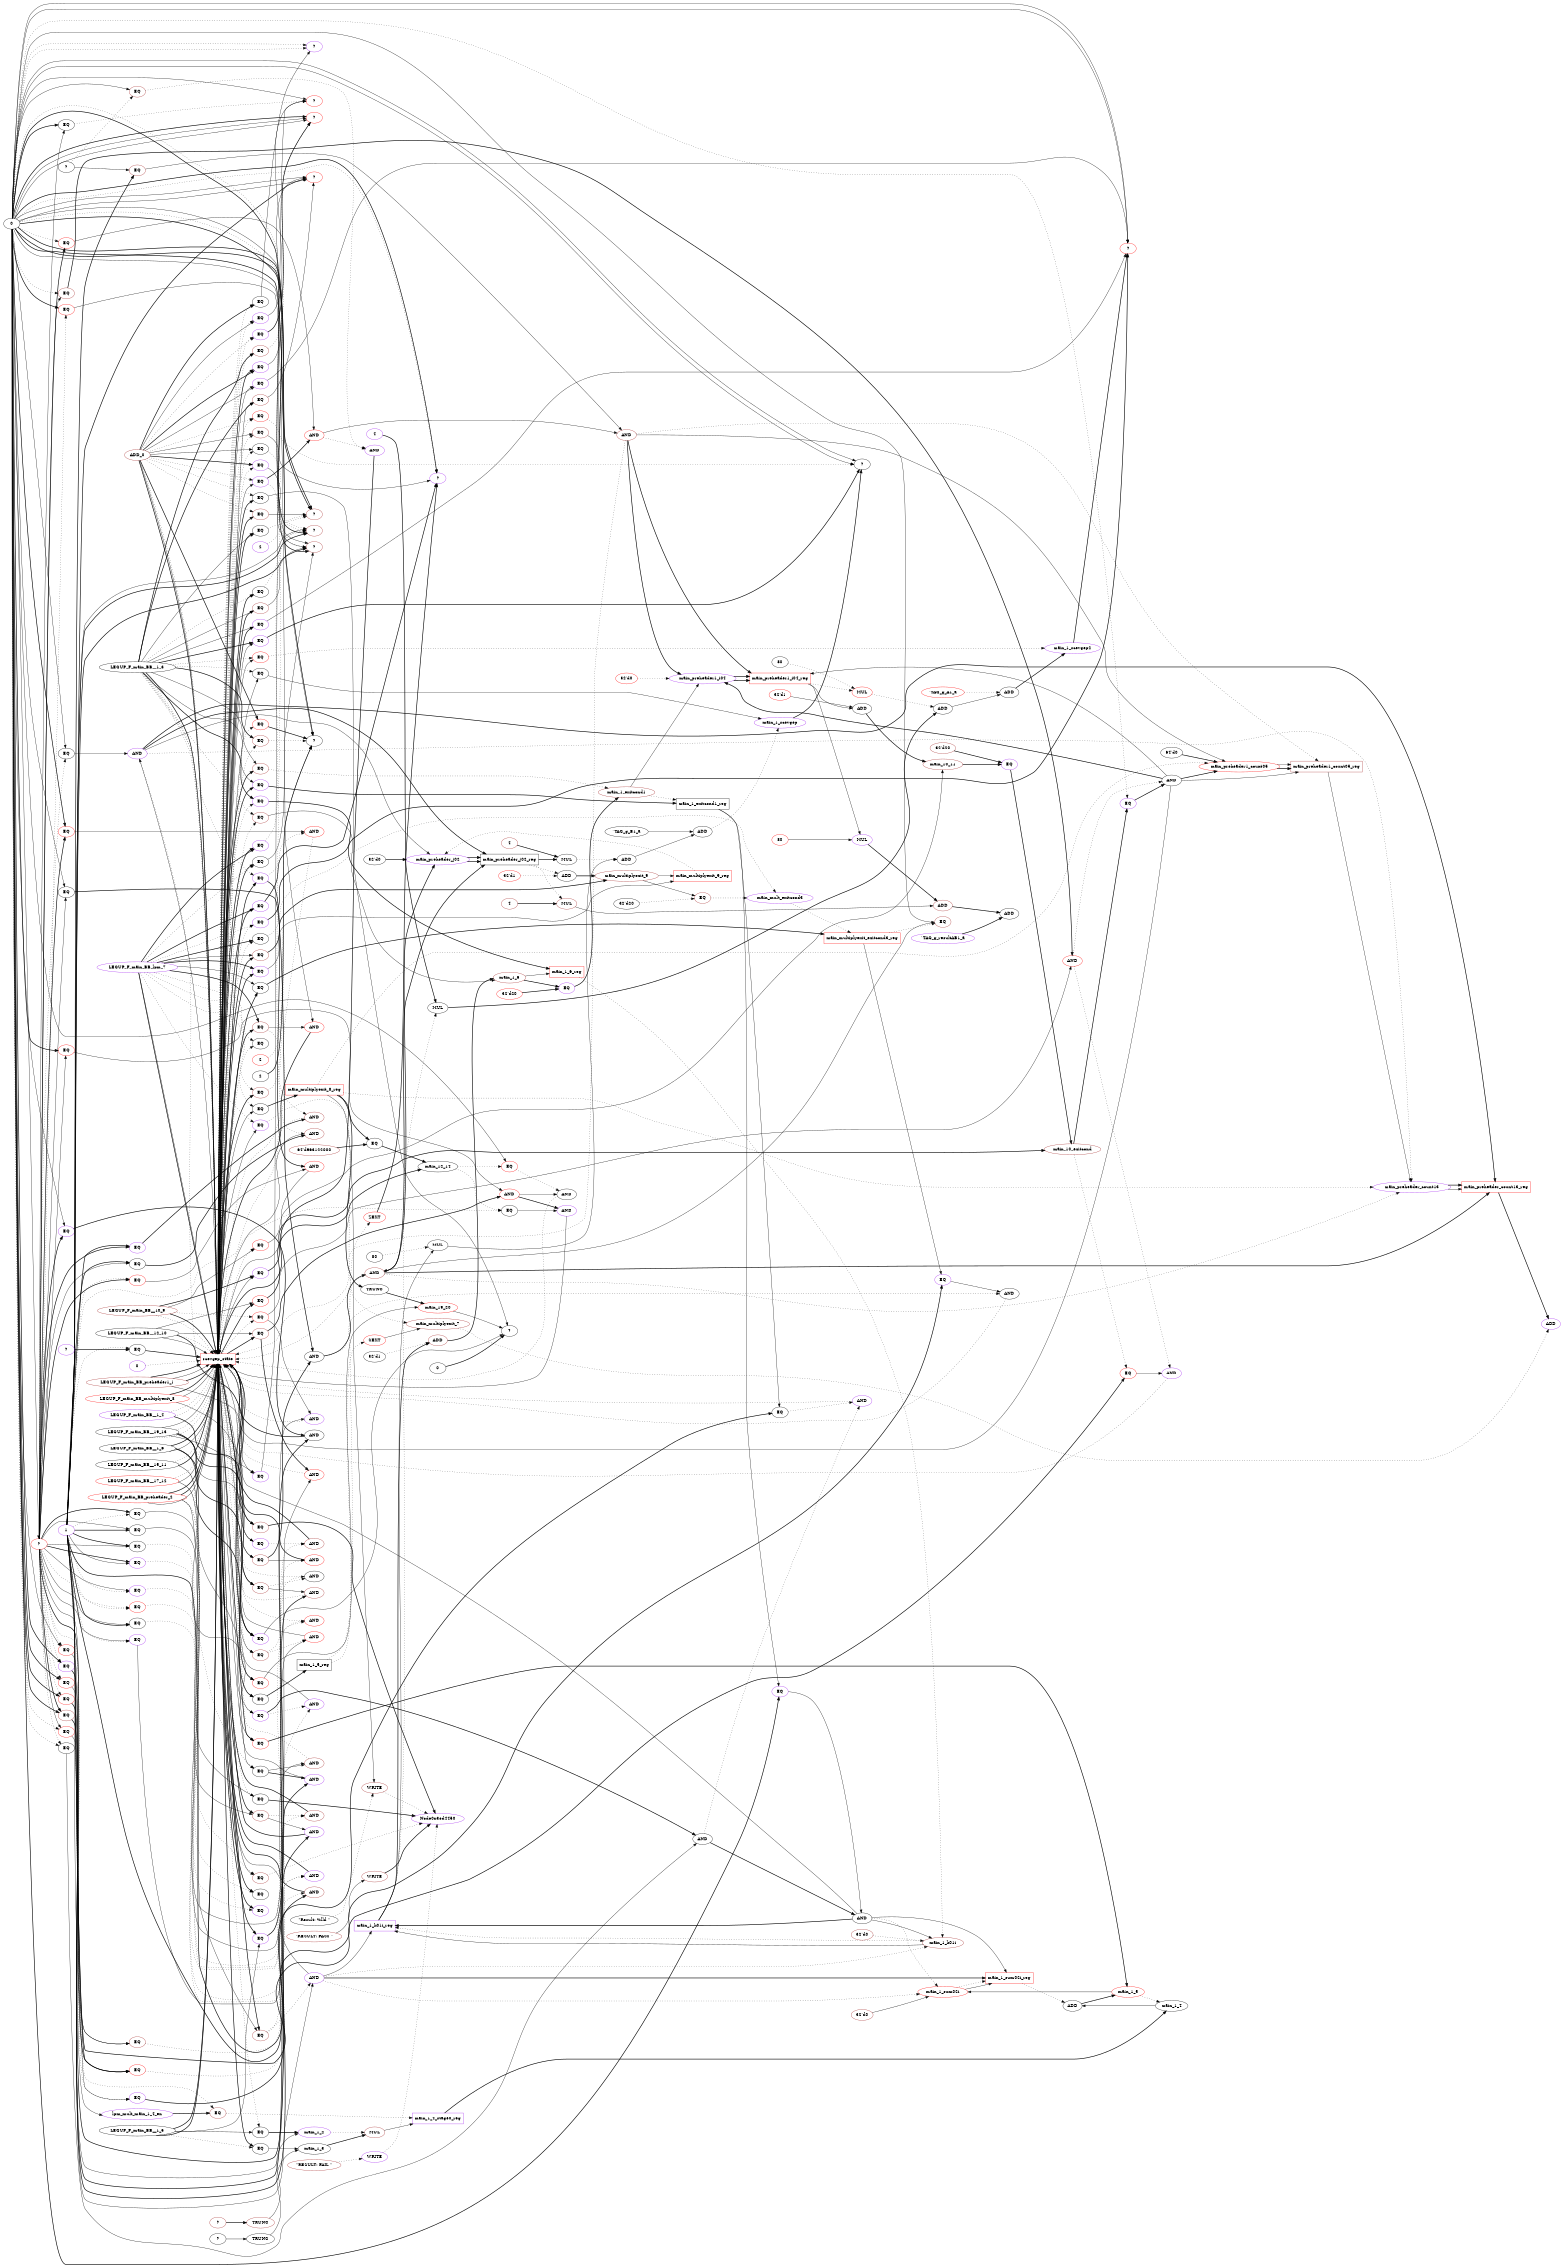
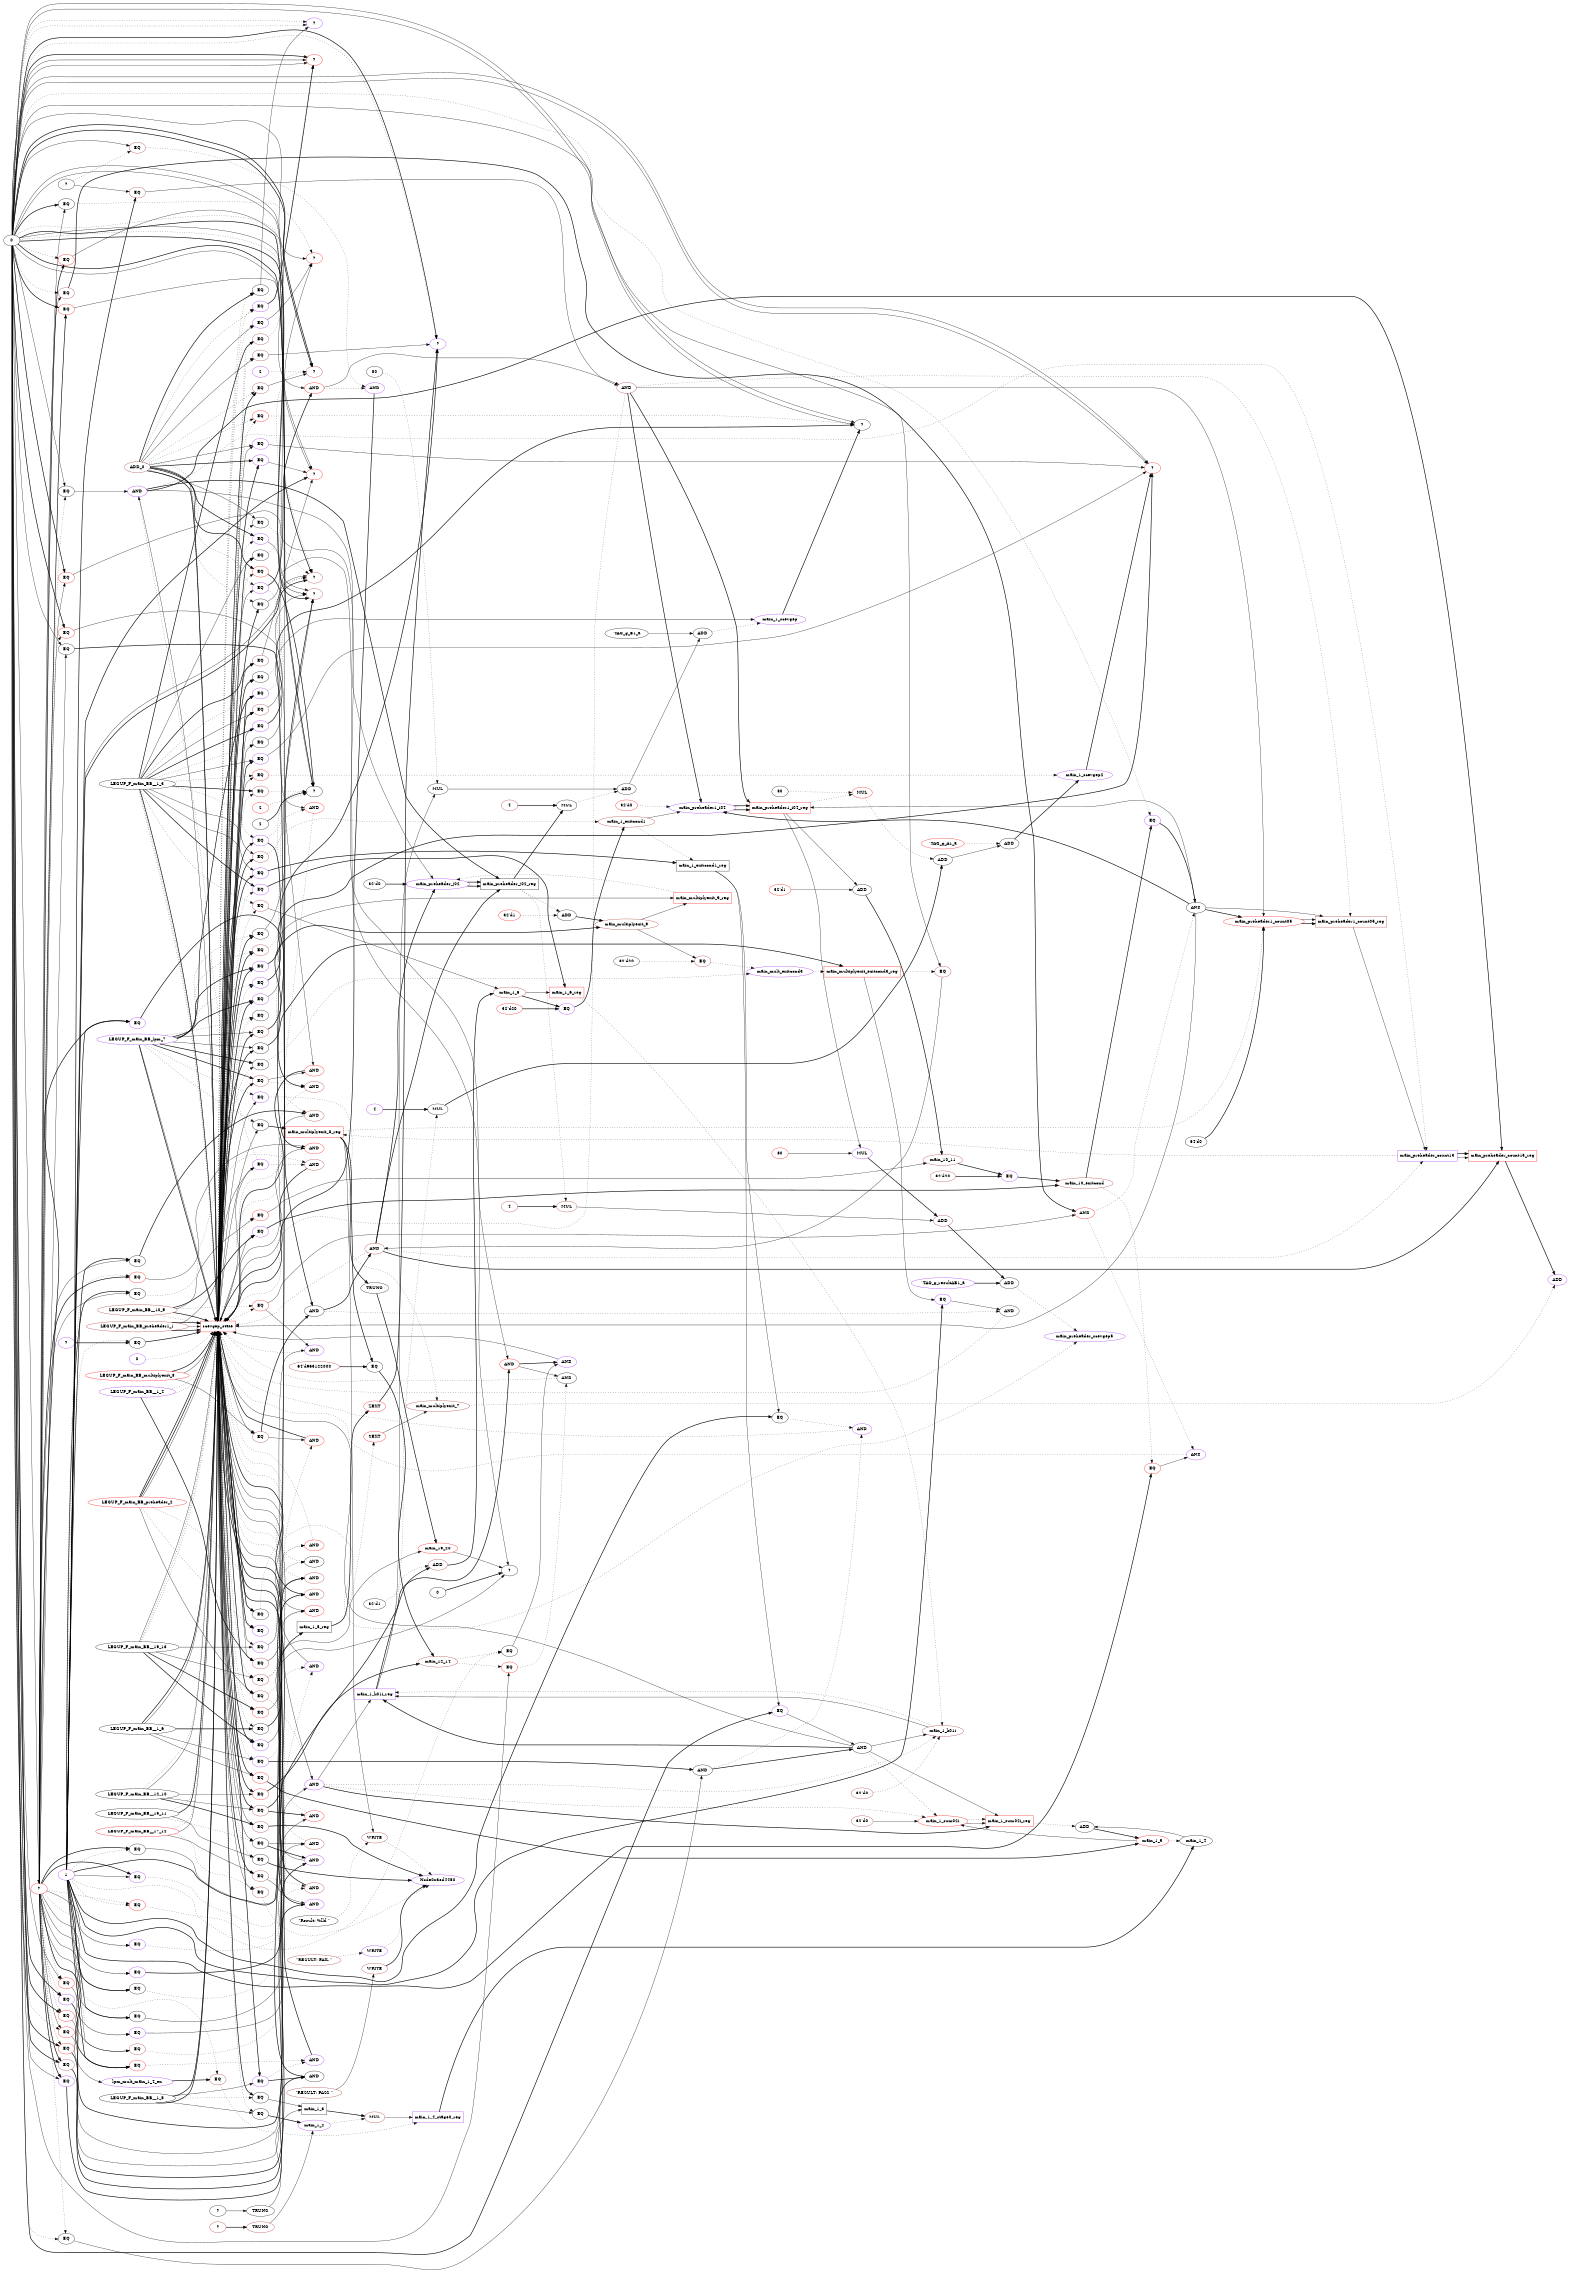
(438, 1167) -> (438, 1662)
(851, 1179) -> (872, 1141)
(1412, 1187) -> (1427, 1156)
none -> (1085, 1336)
(352, 1444) -> (351, 1521)
(314, 2149) -> (314, 2109)
